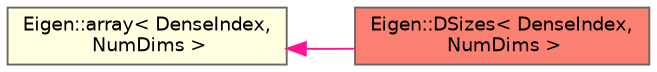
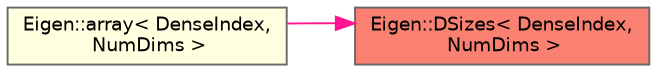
(331, 49) -> (311, 23)
